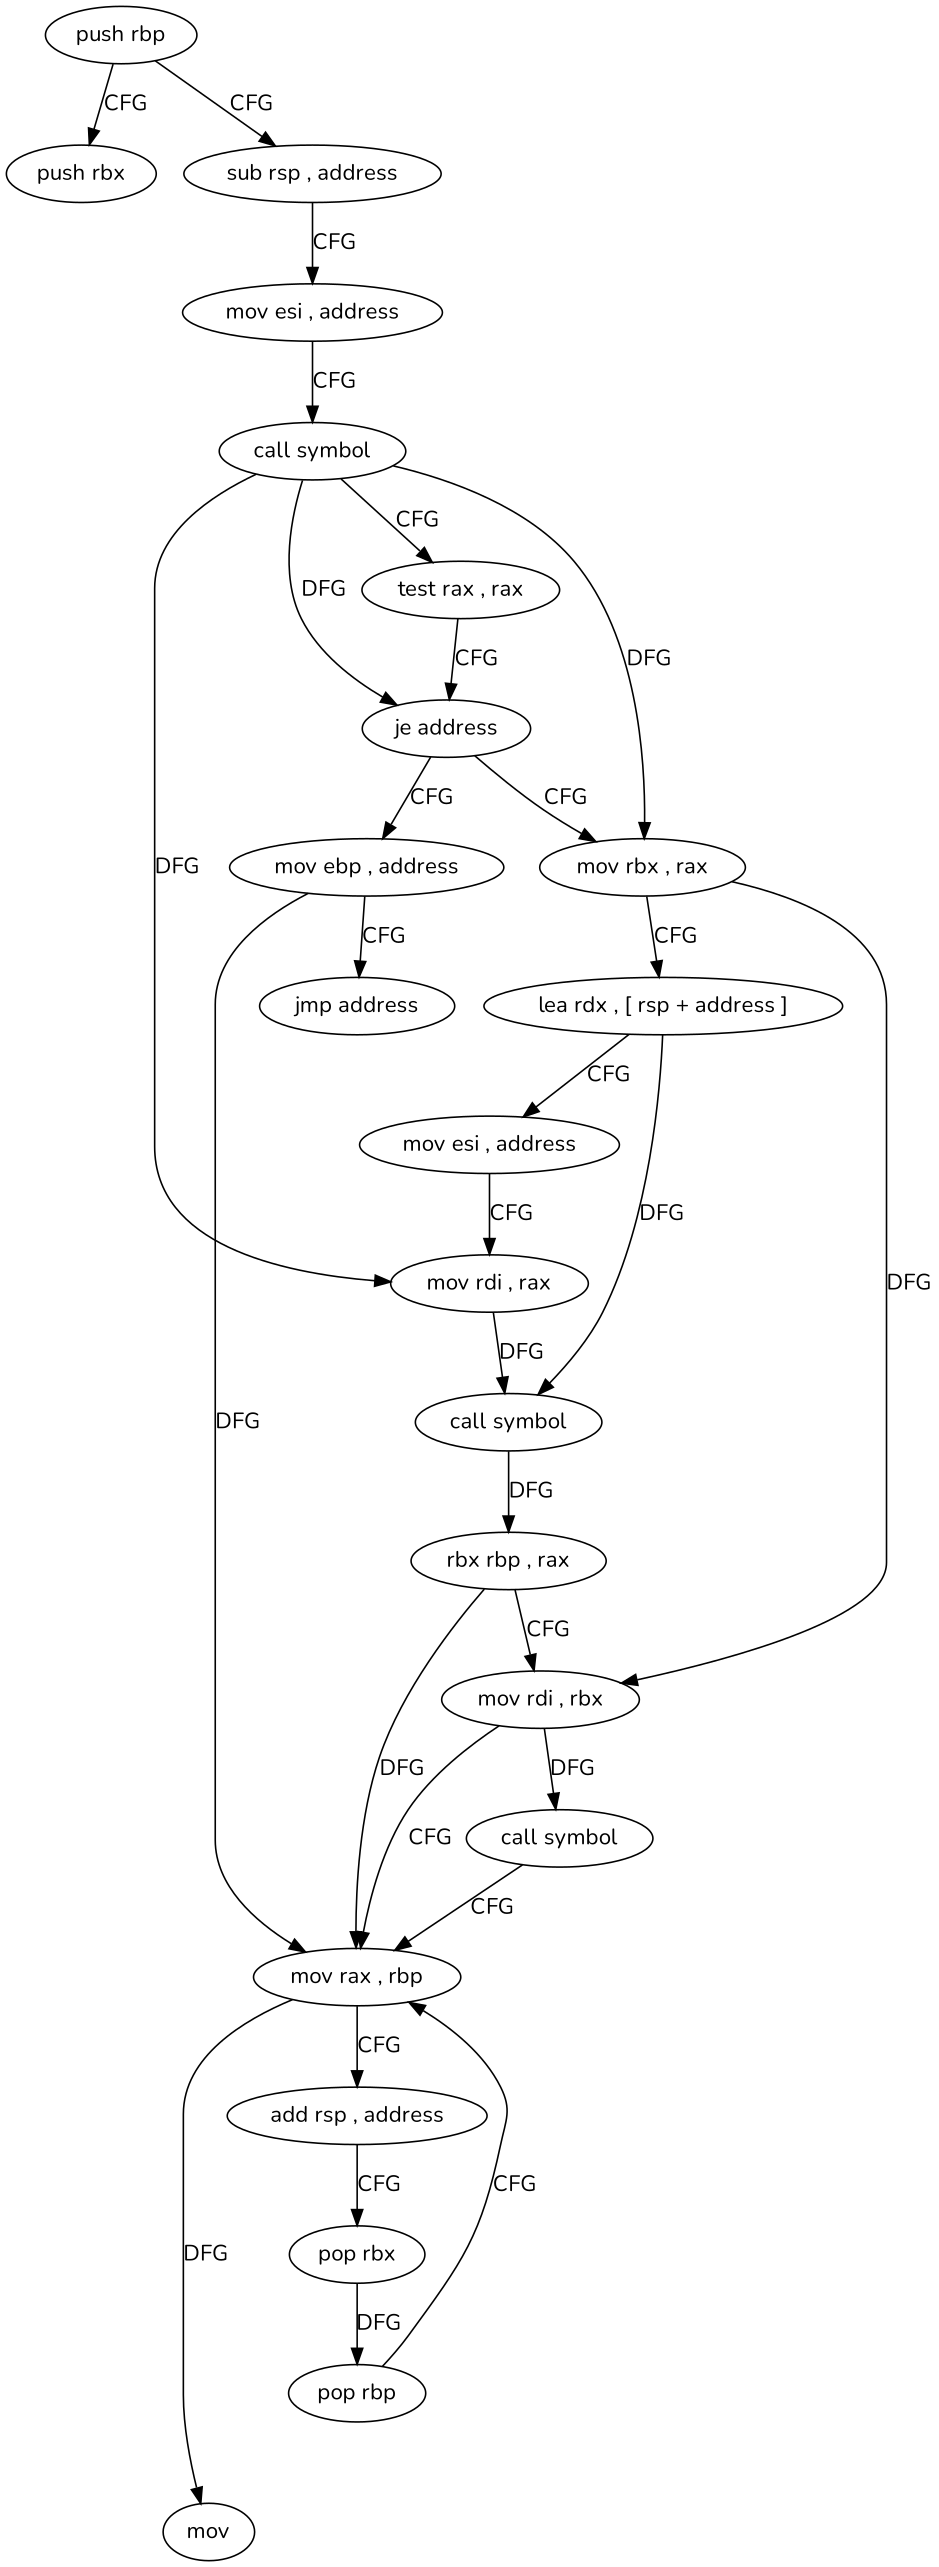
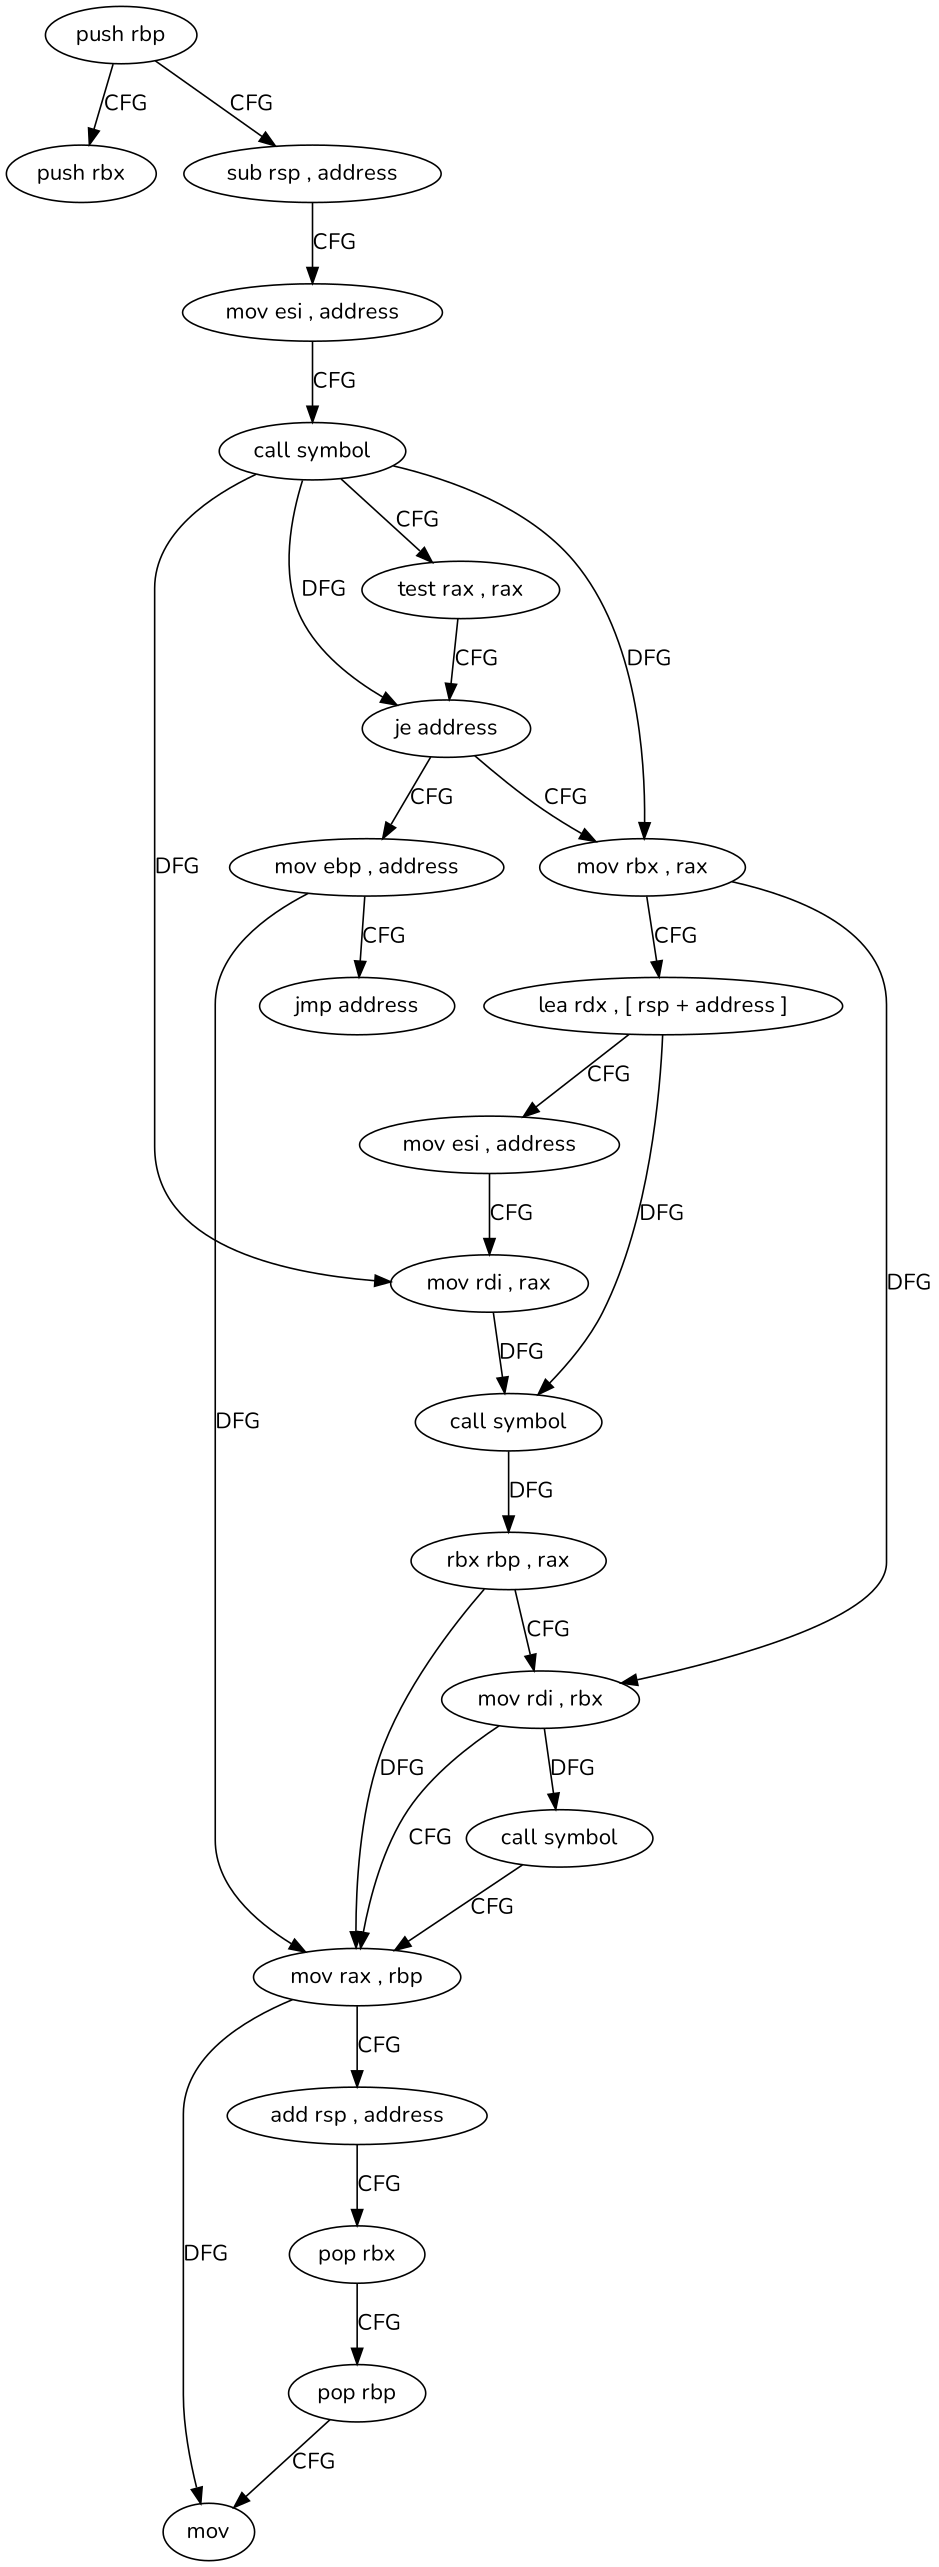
(490, 2186) -> (288, 2458)
(379, 2324) -> (379, 2324)
